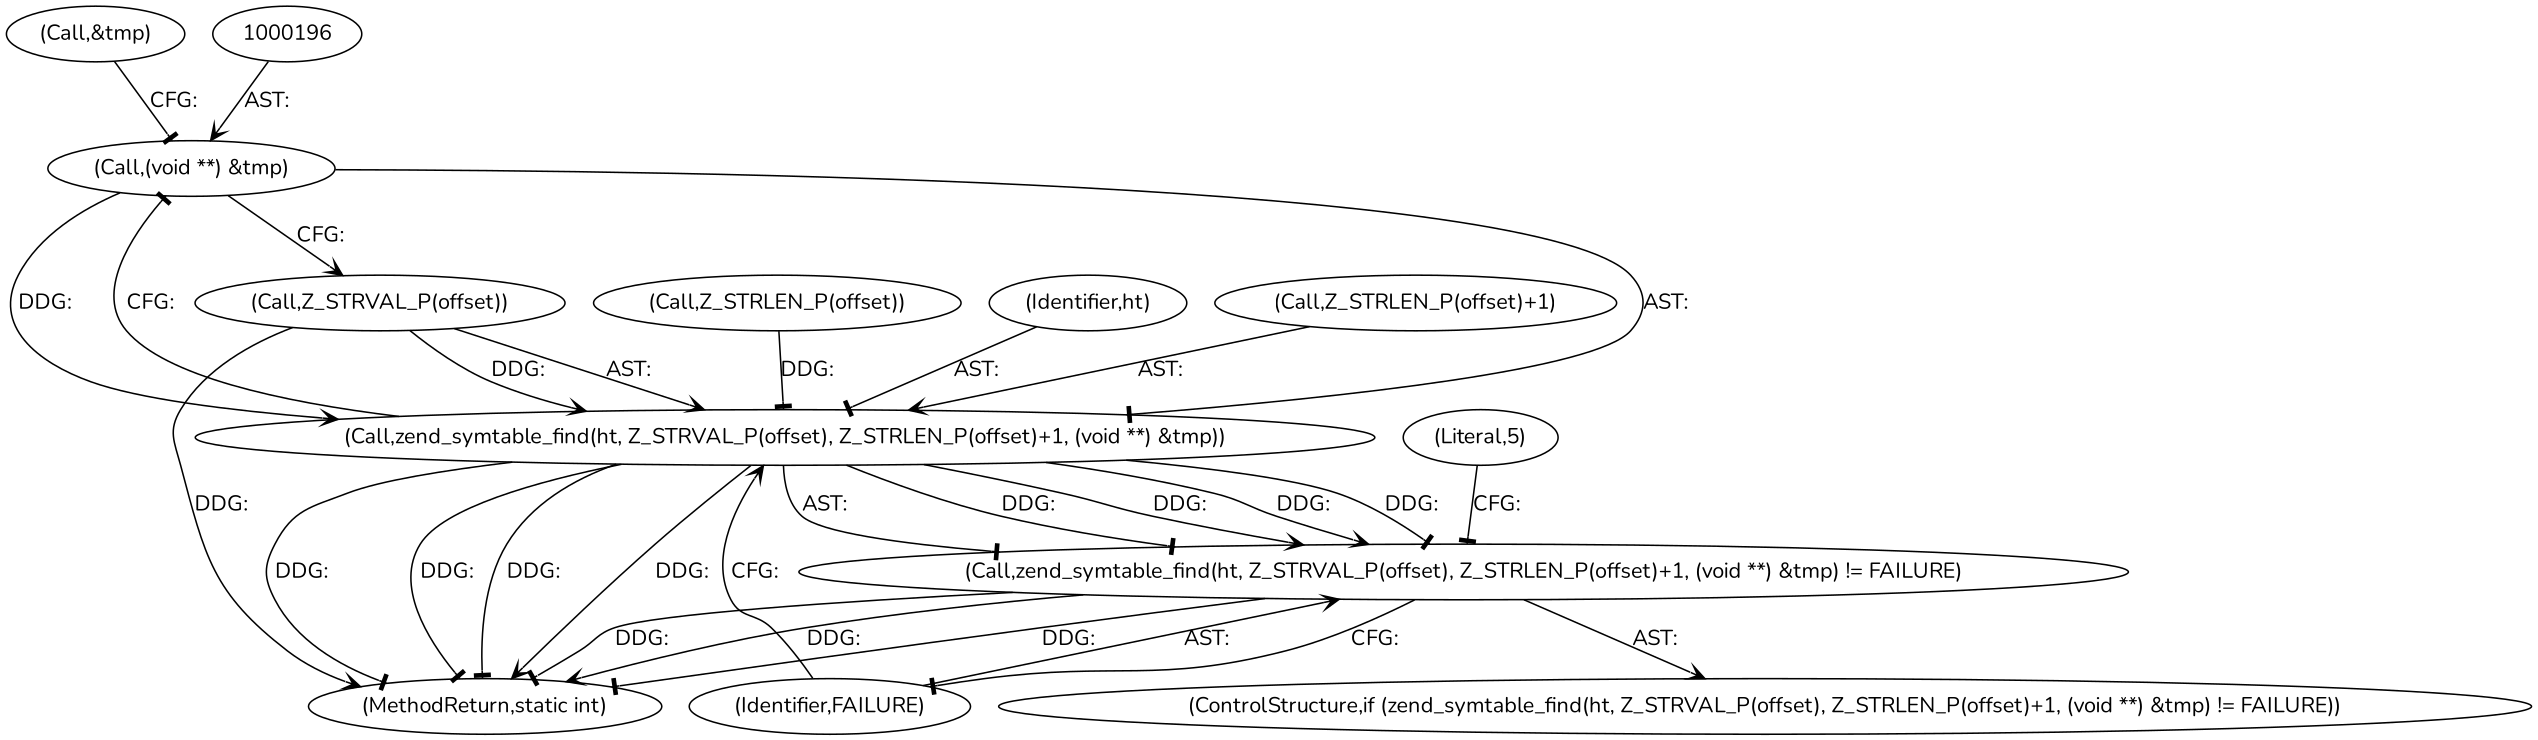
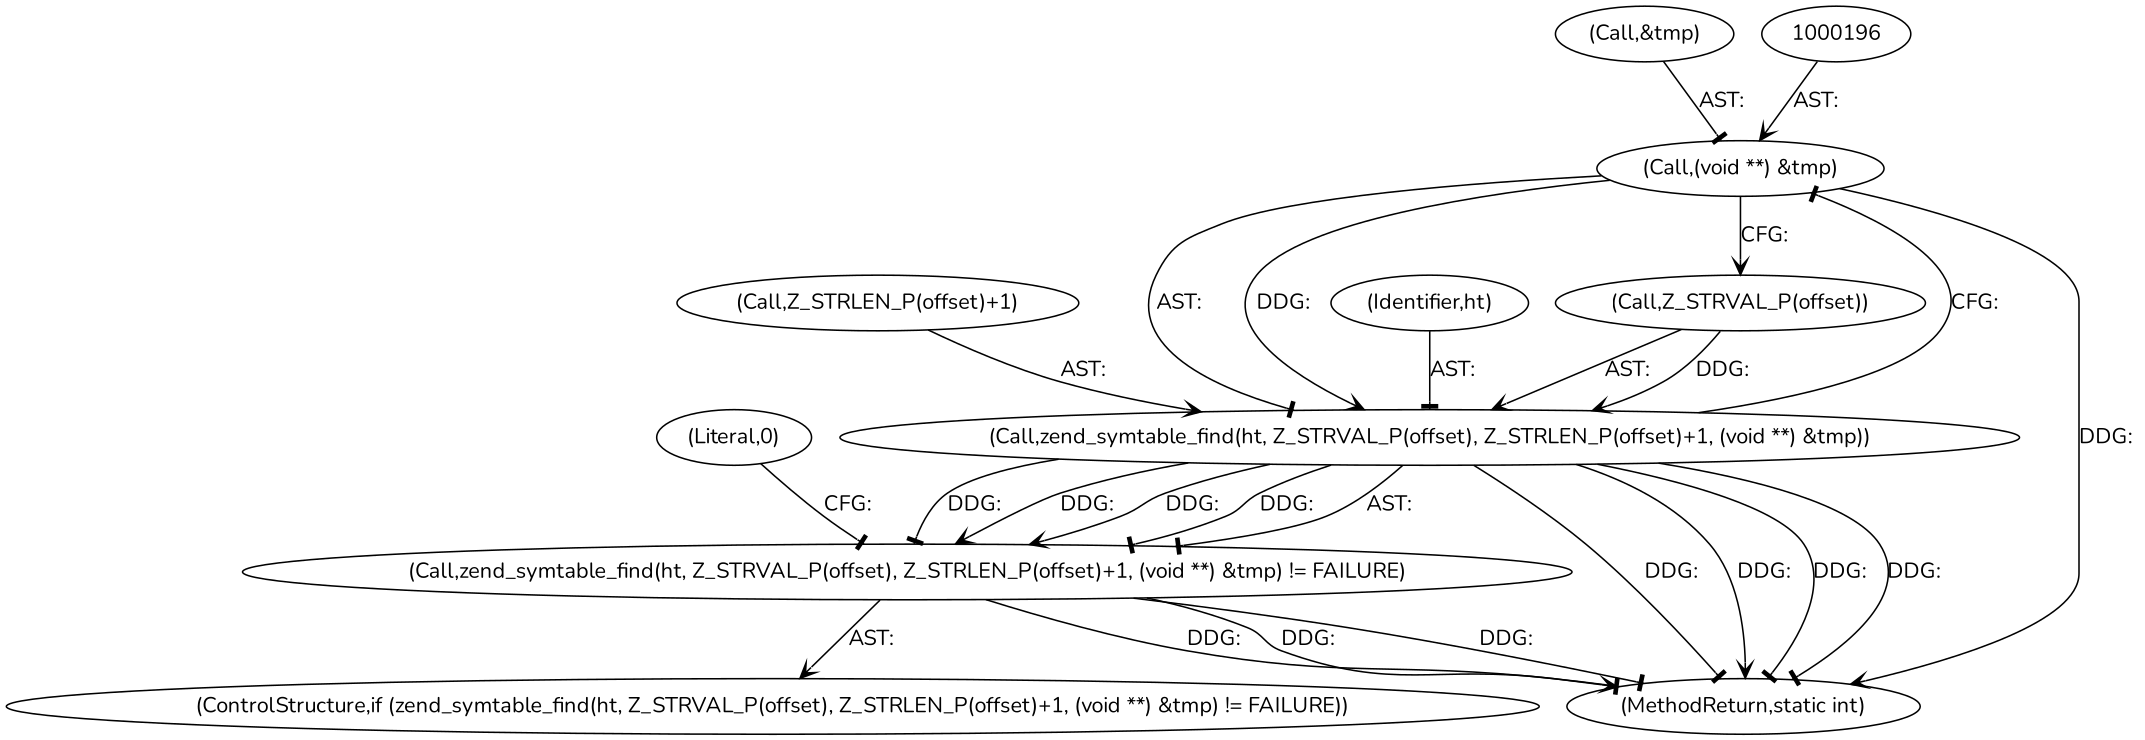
(177, 101) -> (1725, 101)
(777, 303) -> none
(1481, 437) -> (734, 437)
(192, 507) -> (2079, 424)
(830, 706) -> none
